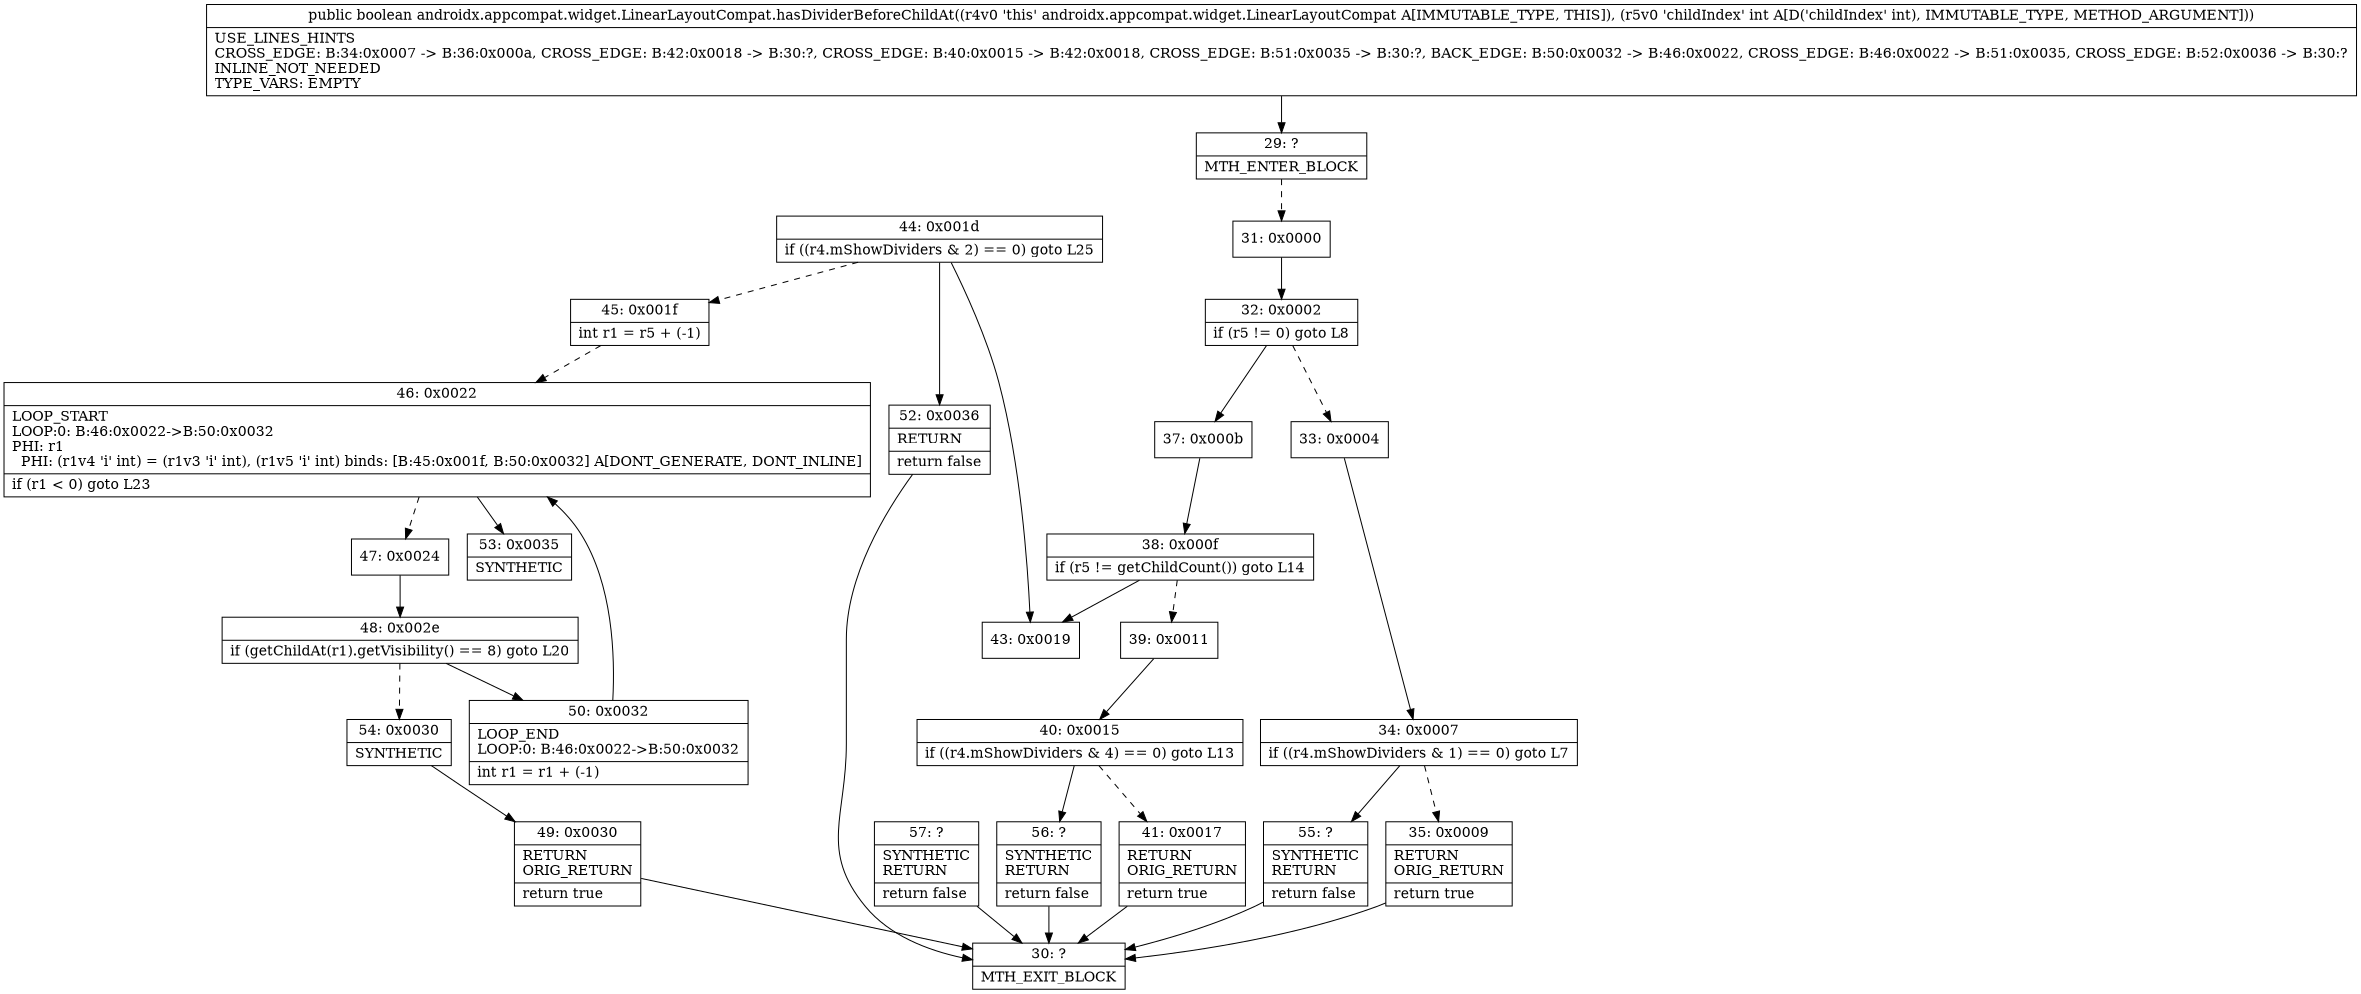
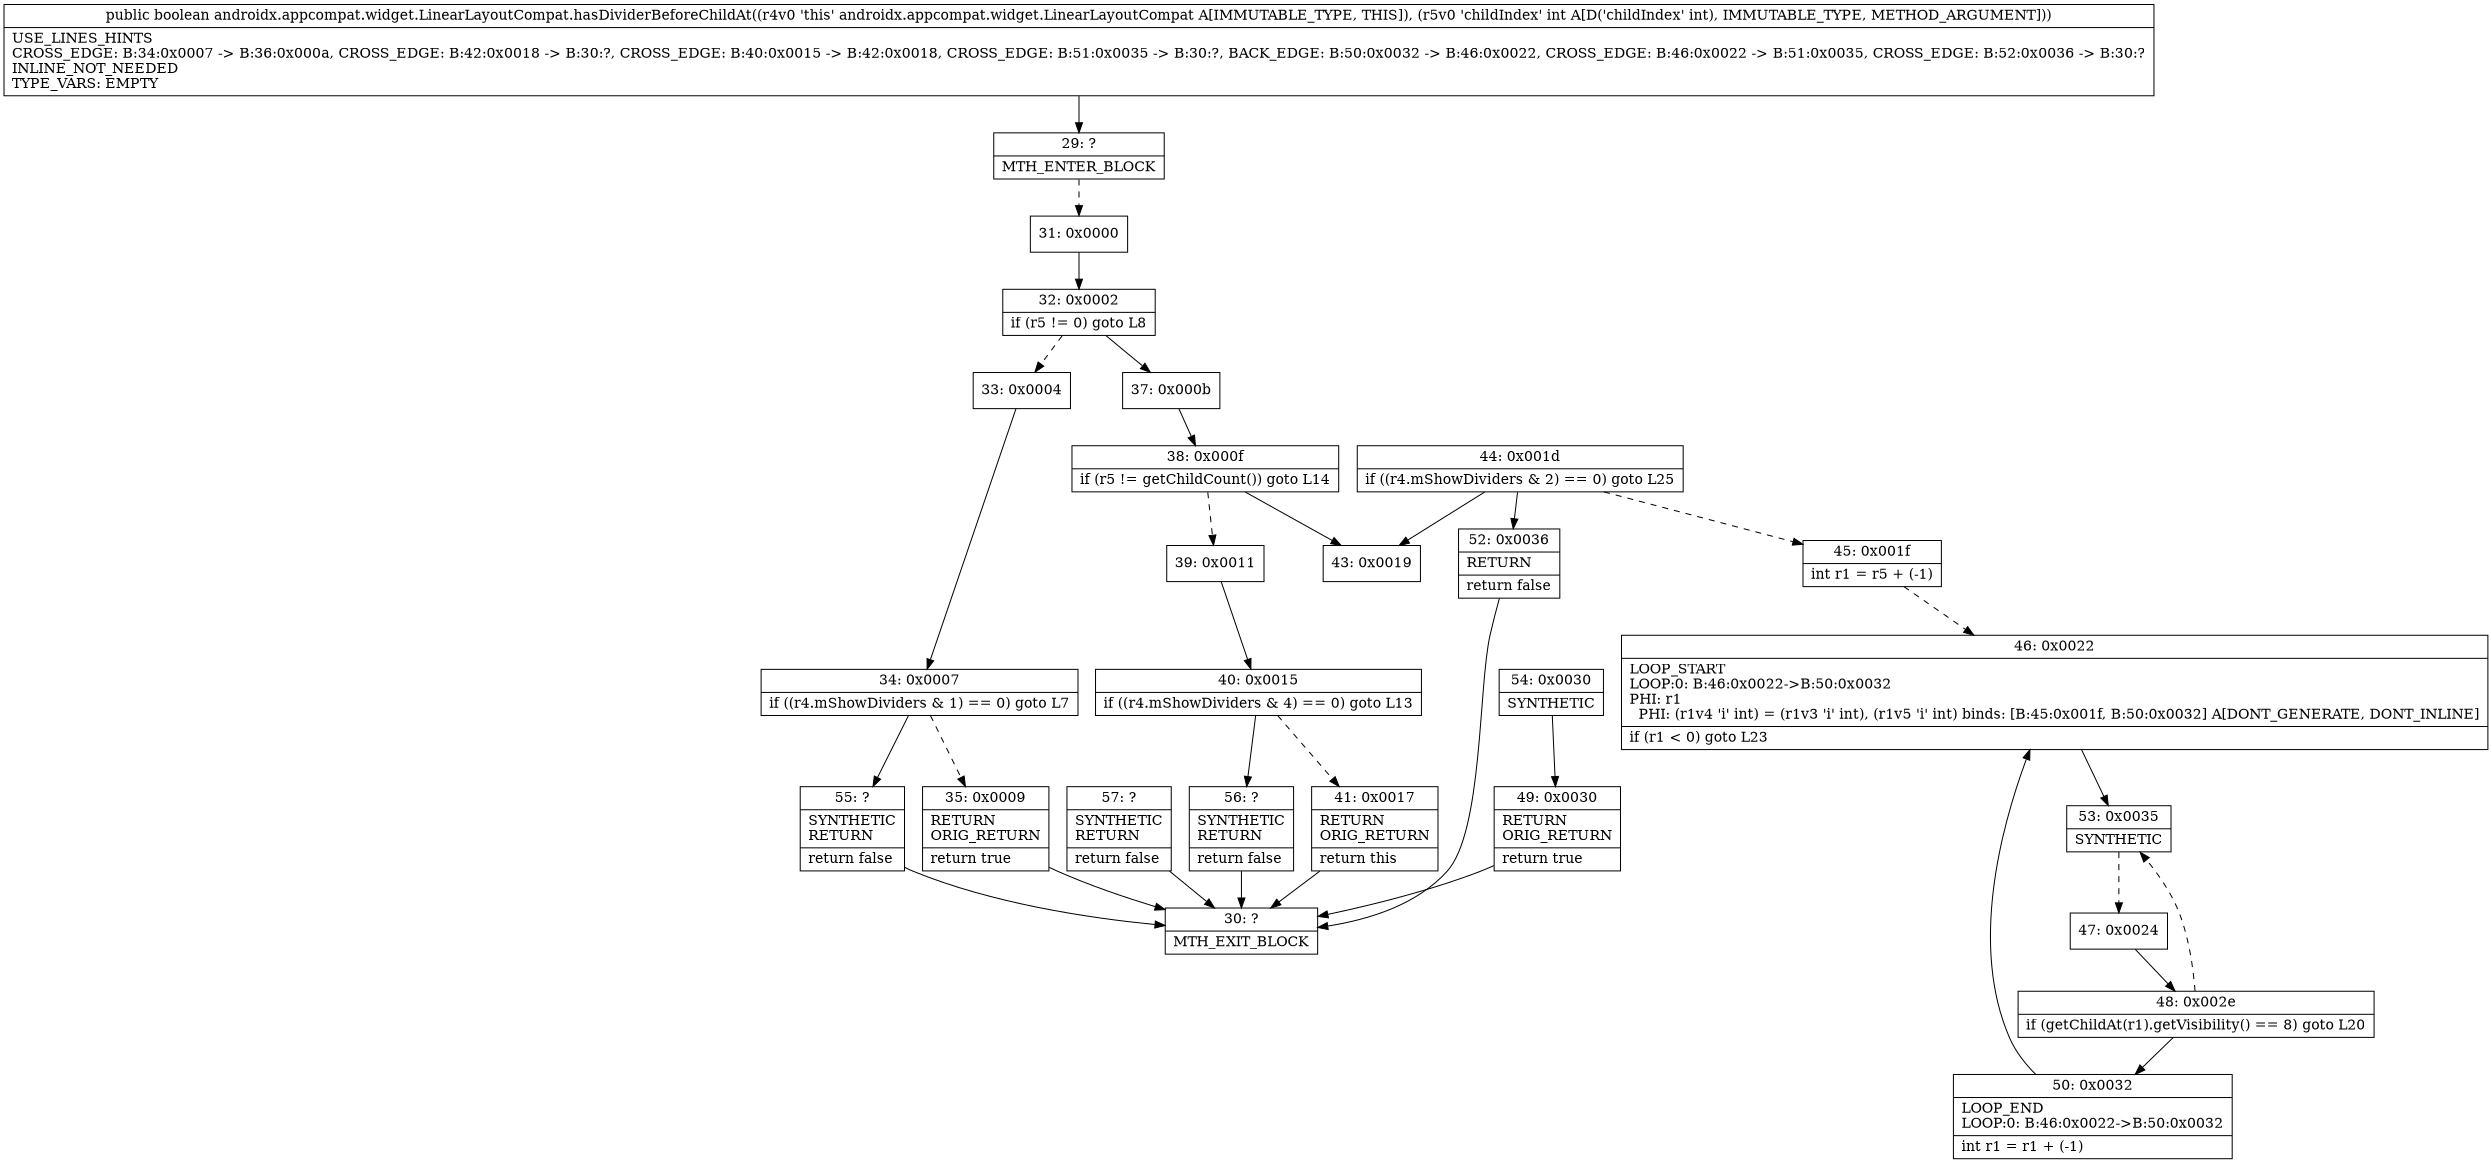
(414, 513) -> (2119, 877)
(400, 686) -> (2182, 921)
(1168, 894) -> (1359, 859)
